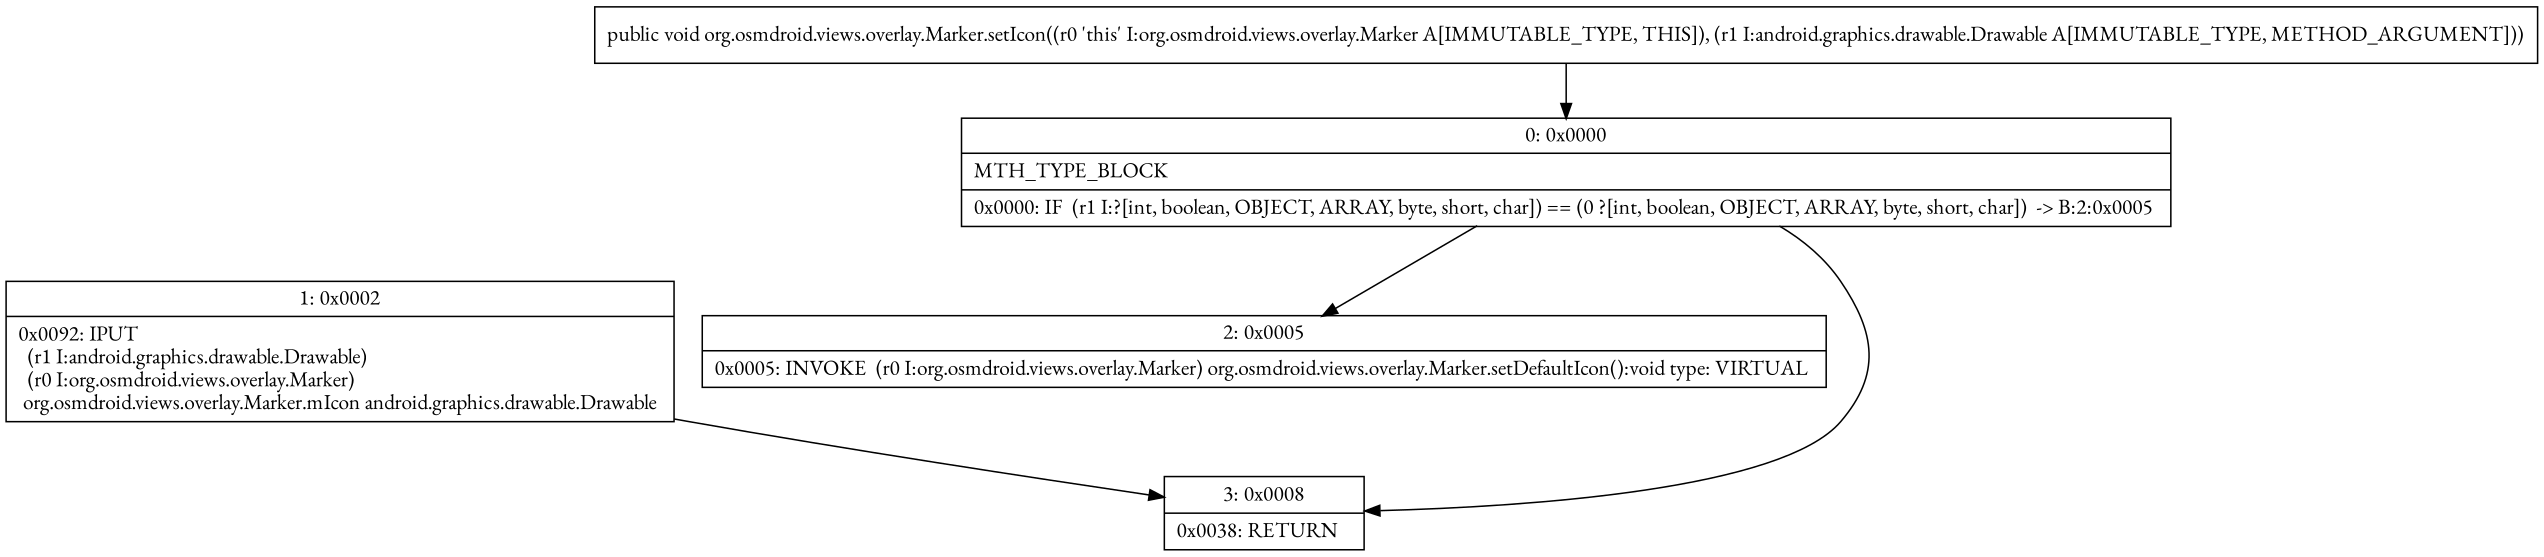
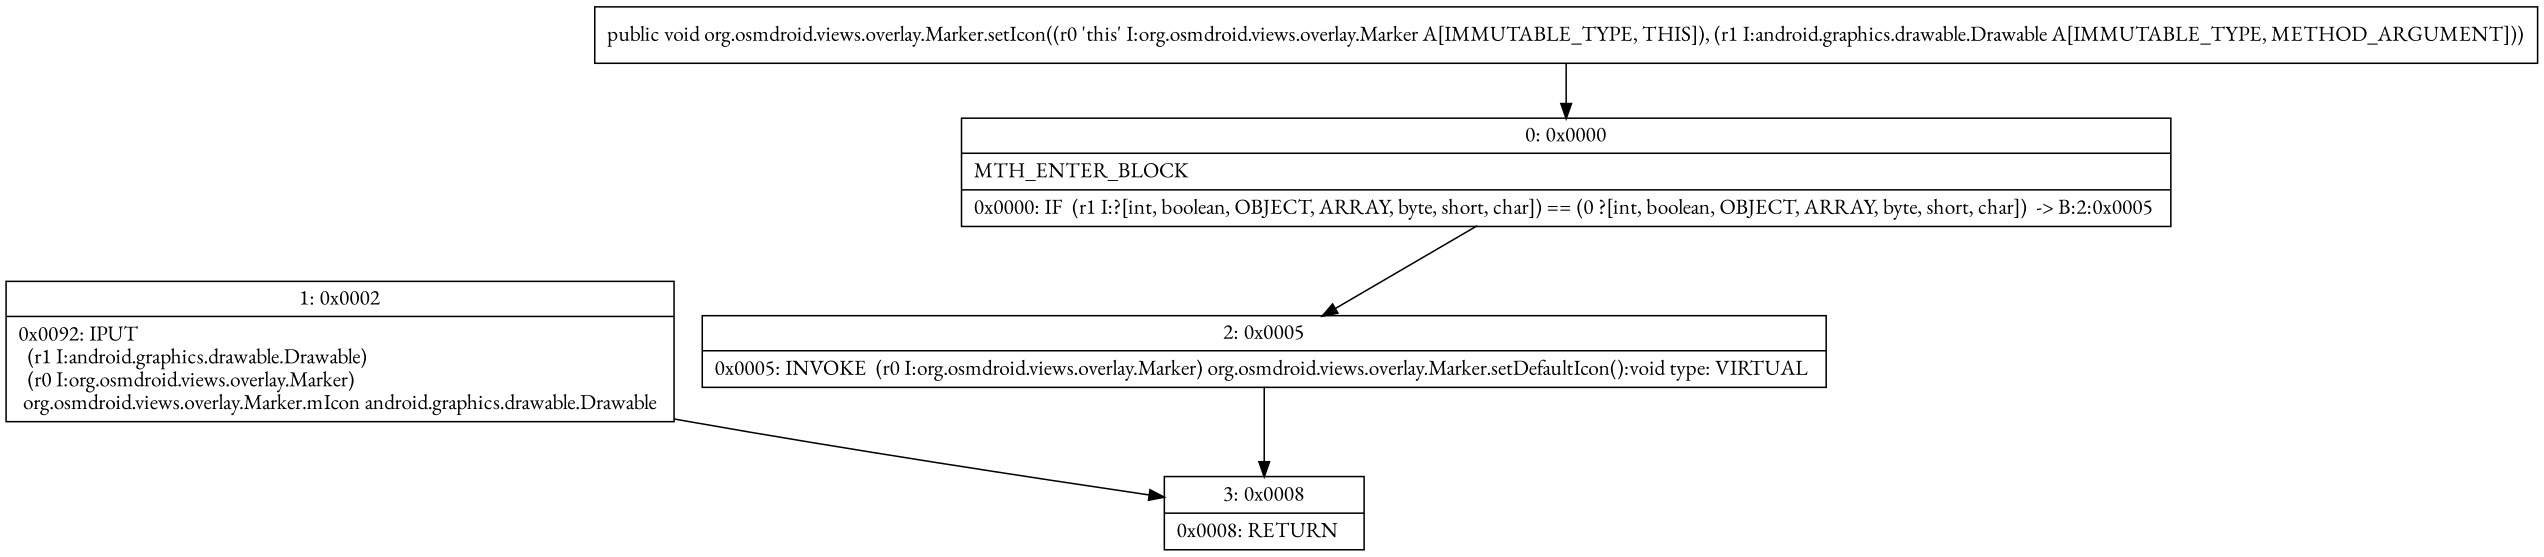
(1071, 171) -> (1082, 171)
(1734, 472) -> (1264, 424)
(1264, 531) -> (1264, 531)
